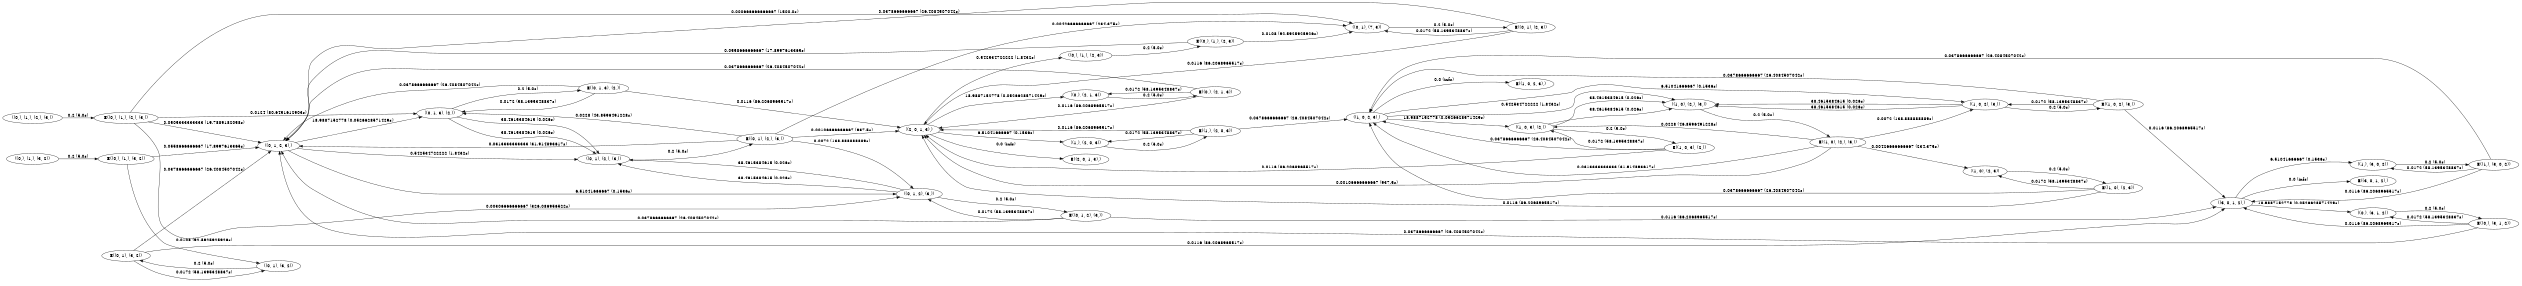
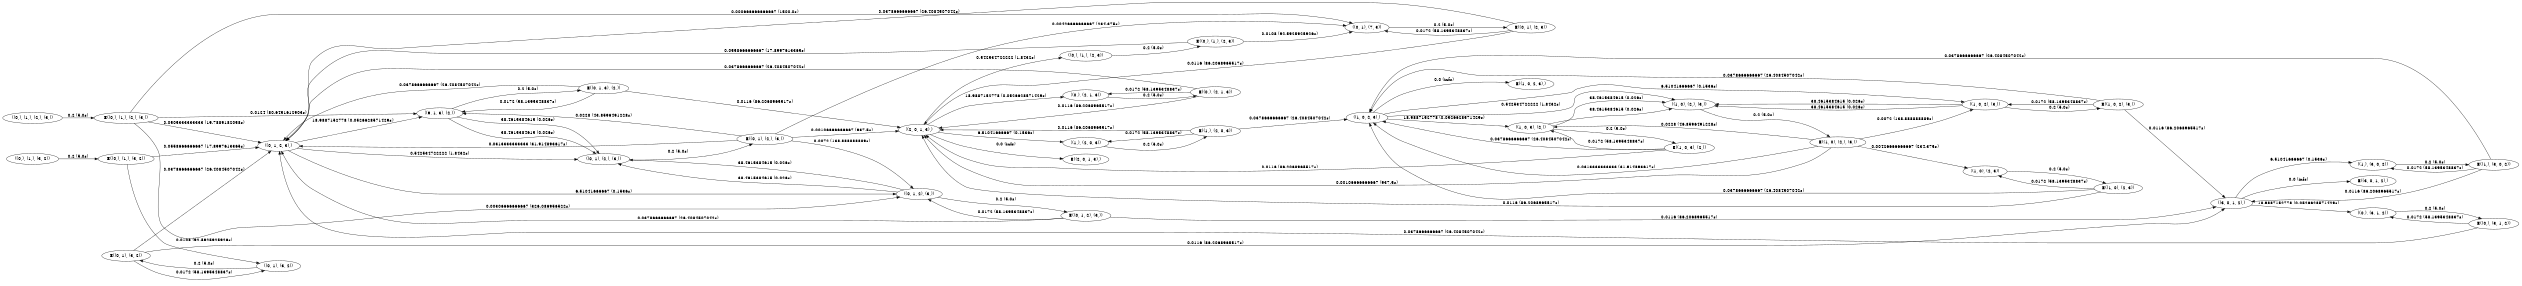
(440, 113) -> (440, 113)
(2357, 226) -> none
